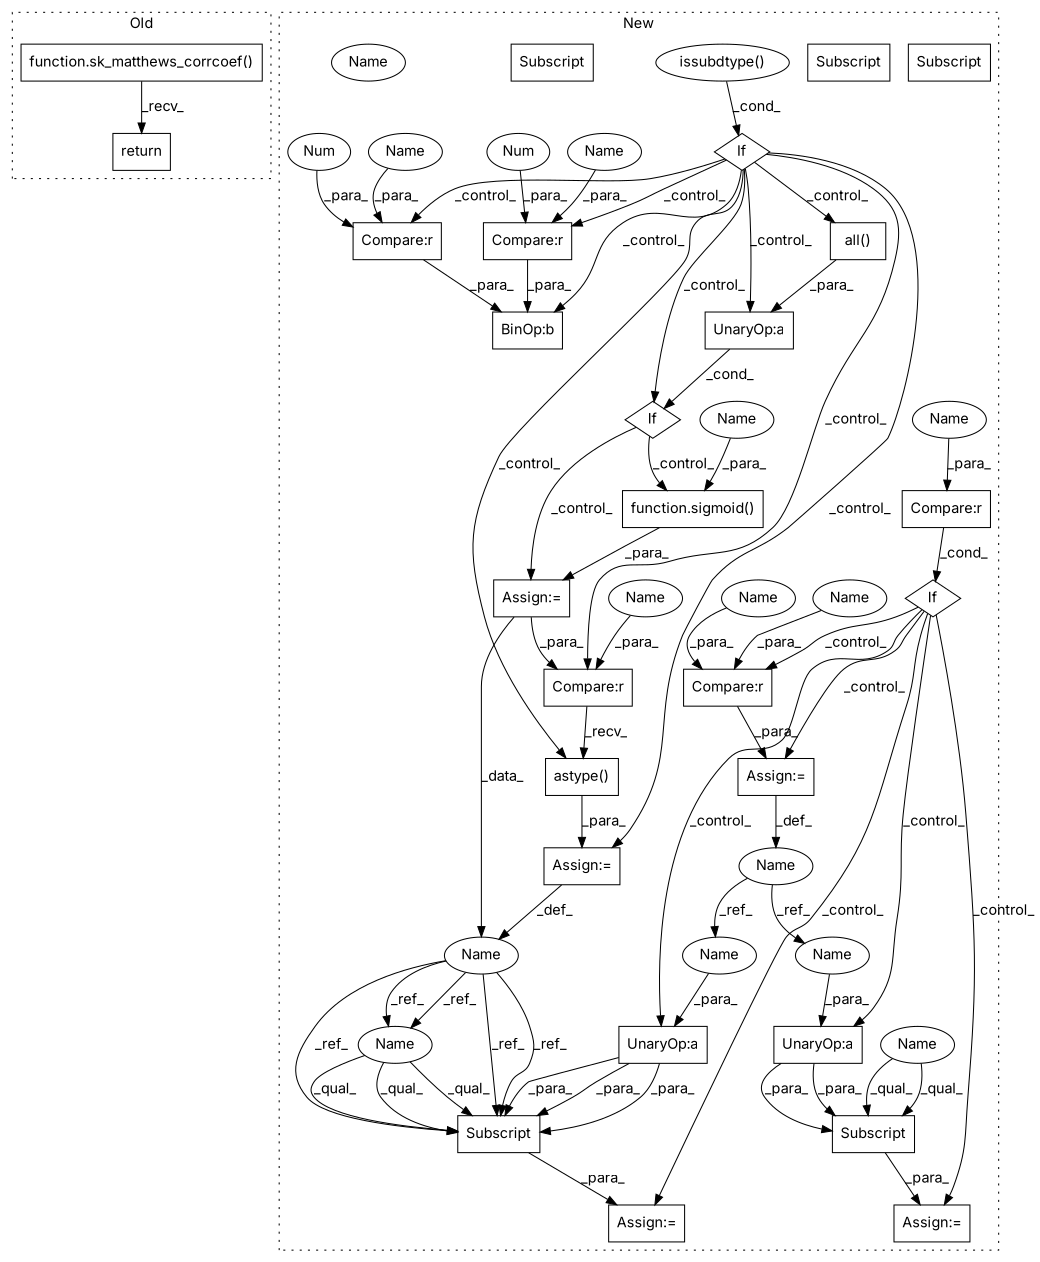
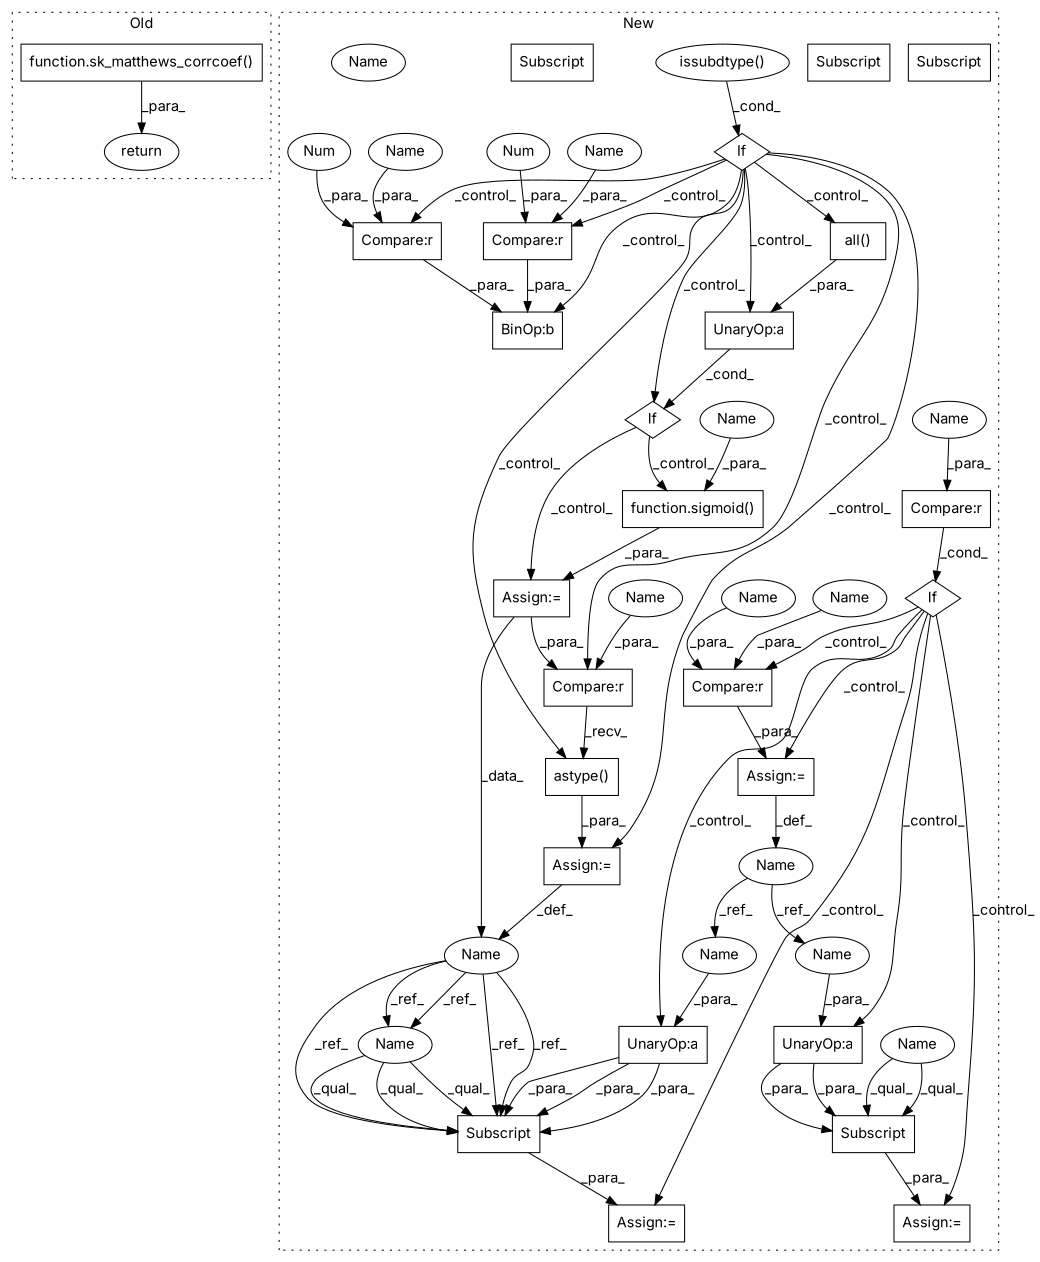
(163, 107) -> (164, 107)
(142, 152) -> (142, 152)
